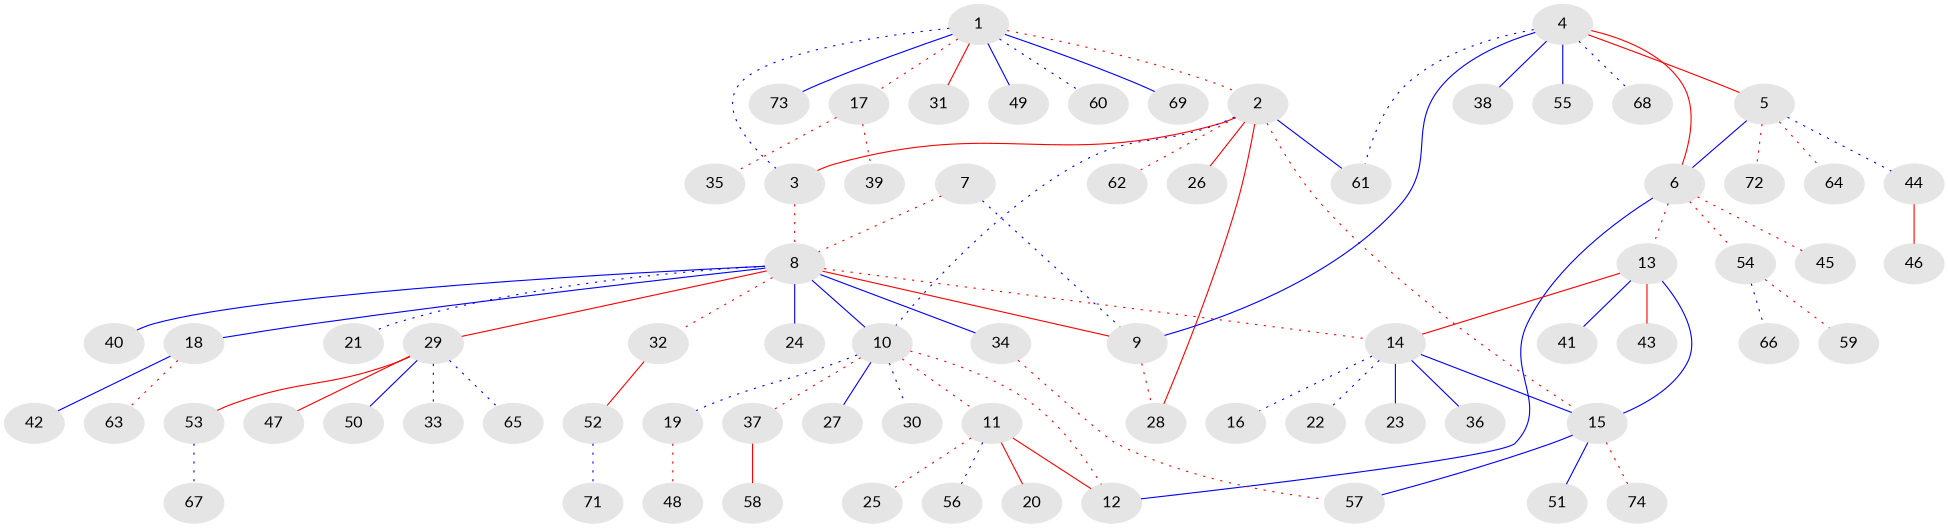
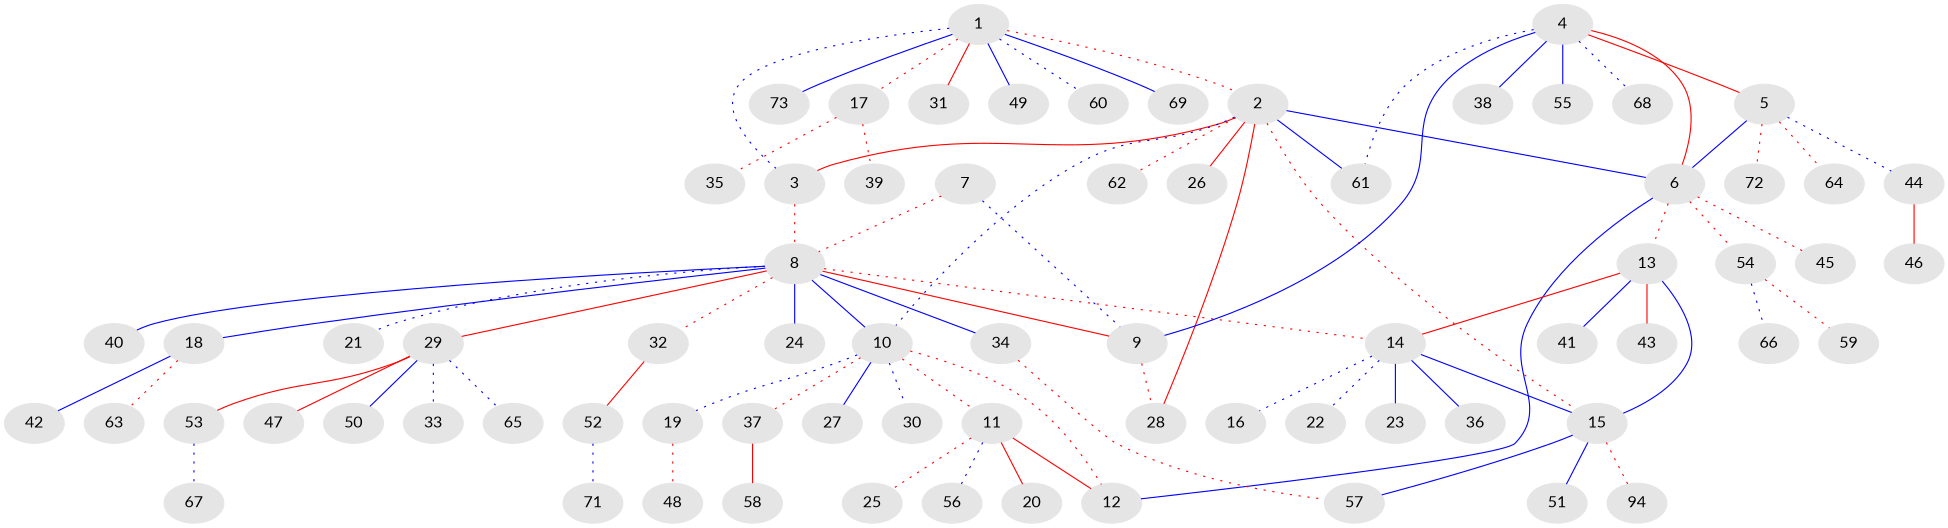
none -> (1466, 144)
(1637, 503) -> (1637, 503)
